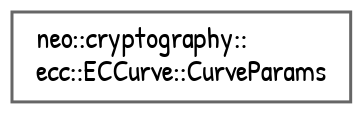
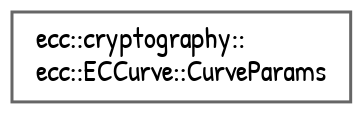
(181, 57) -> (181, 57)
